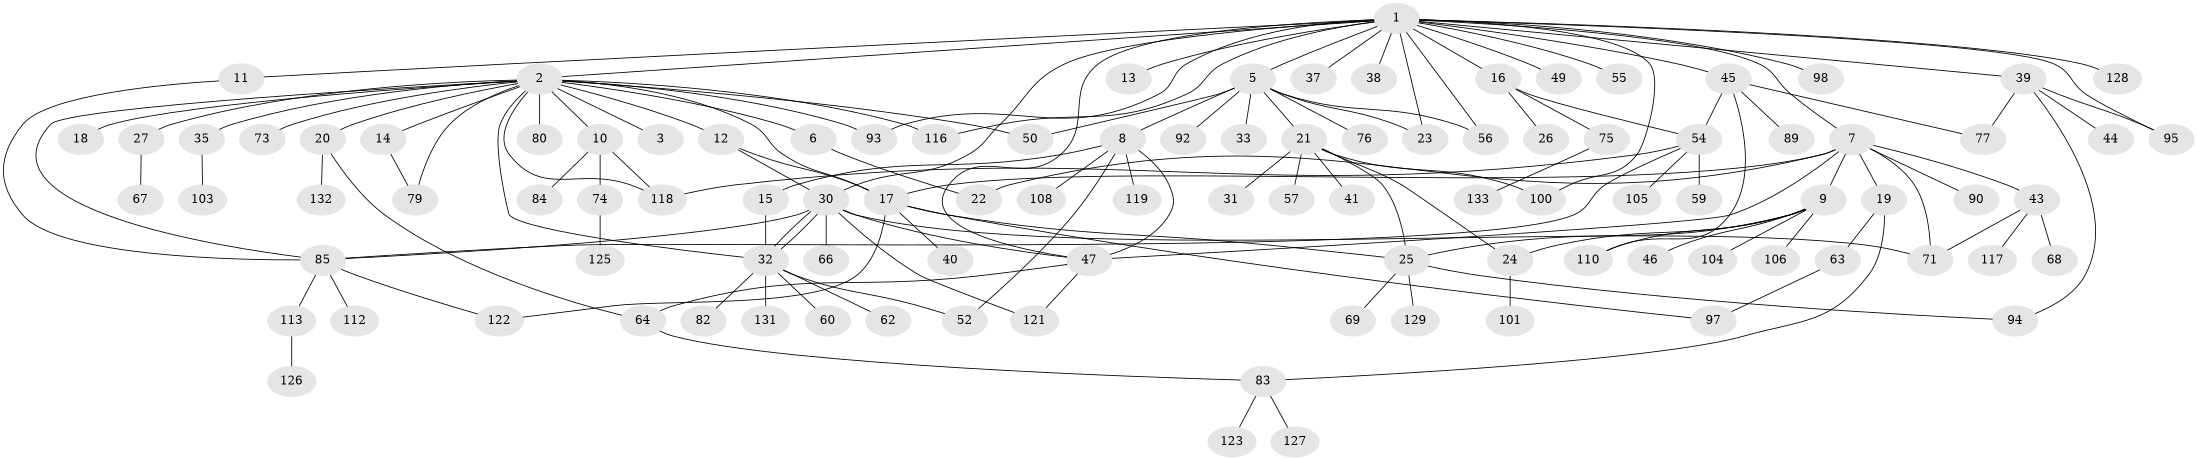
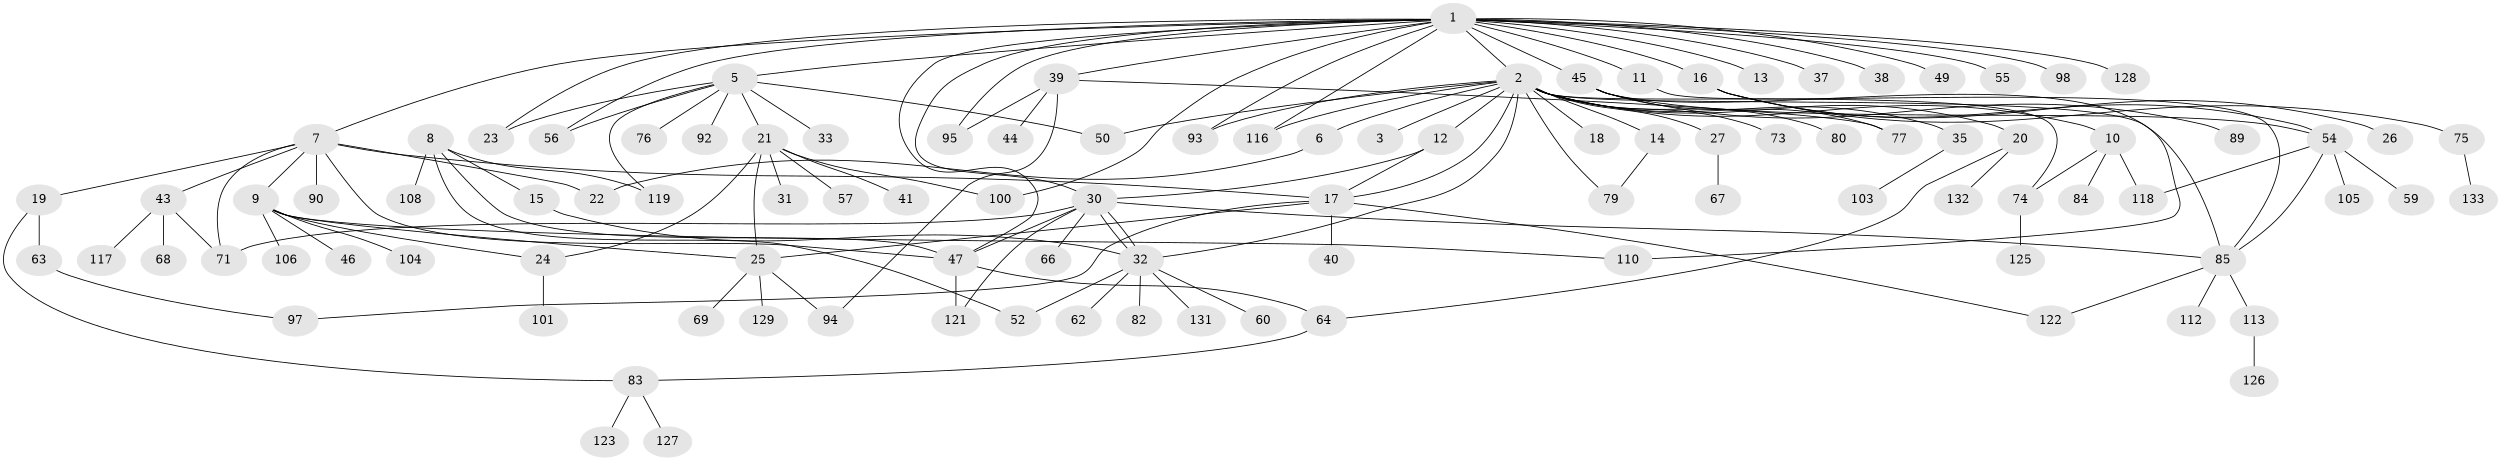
(1187, 109) -> (619, 120)
(538, 176) -> (1830, 100)
